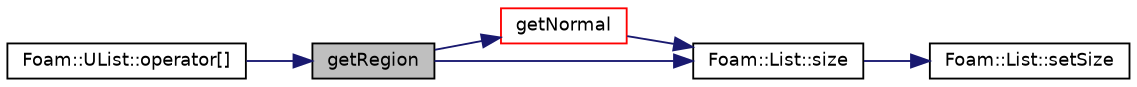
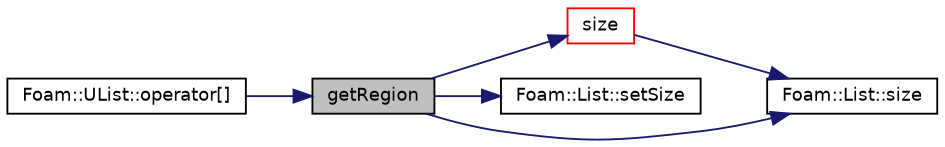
(564, 26) -> (601, 26)
(887, 61) -> (458, 96)
